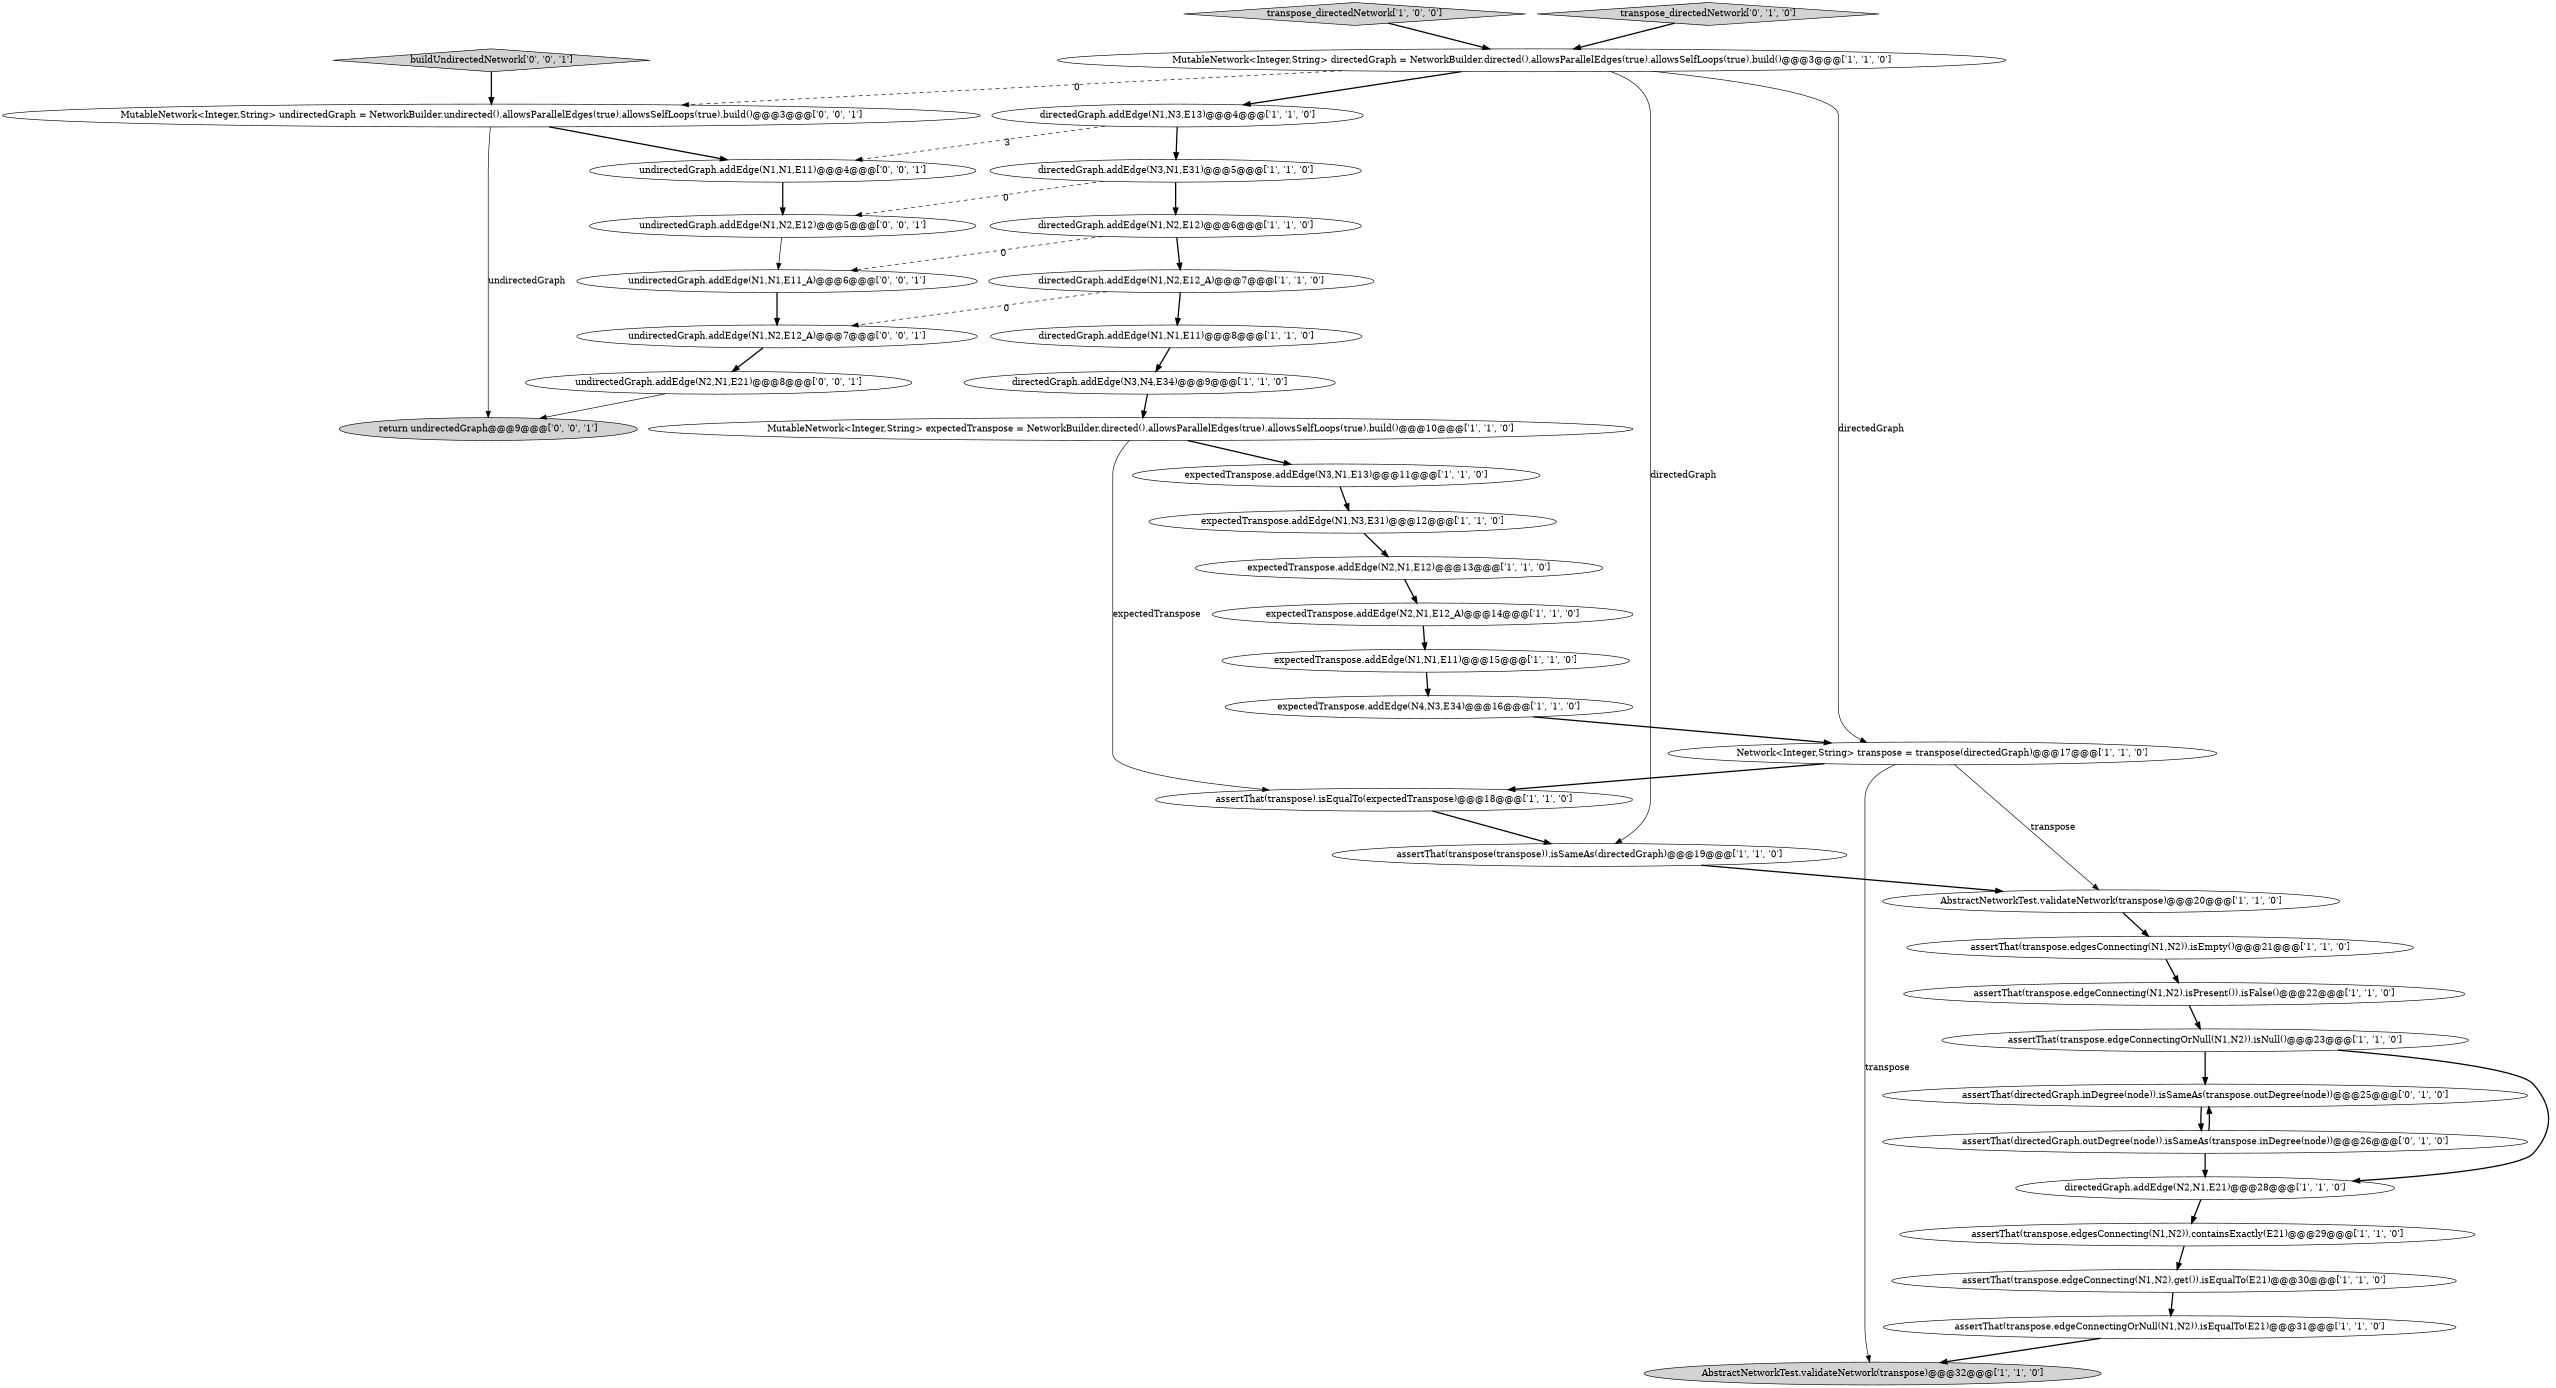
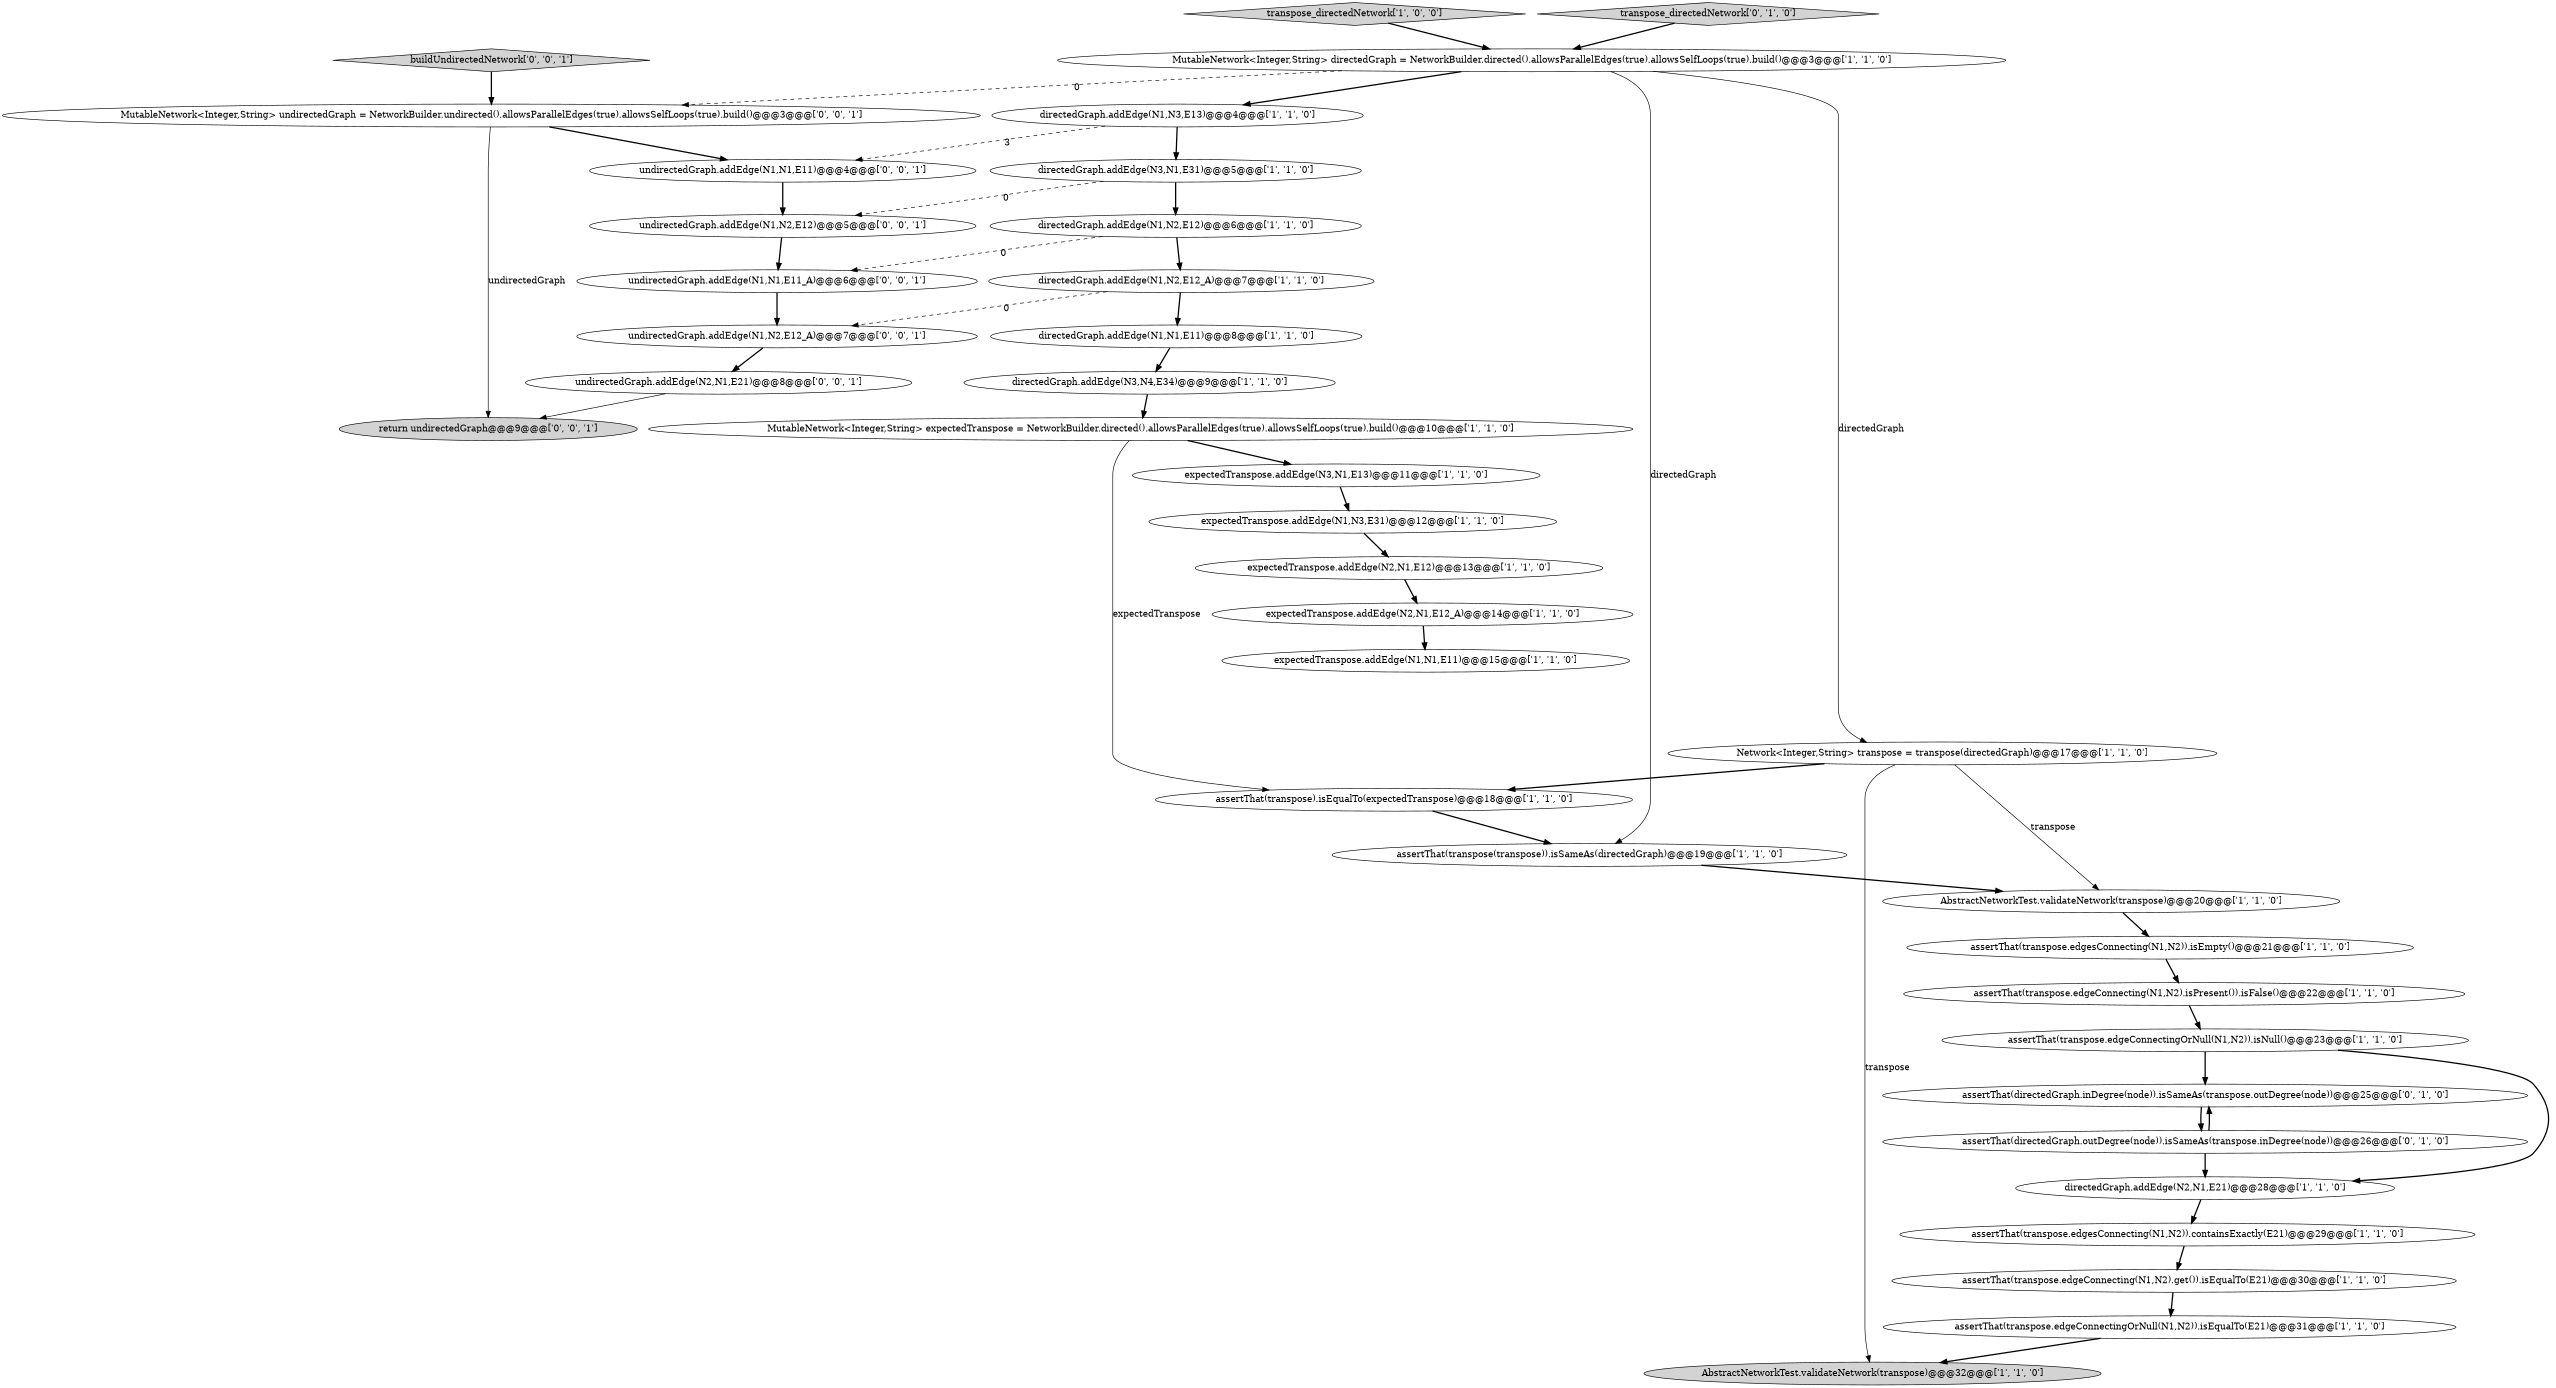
(780, 250) -> (780, 250)
(1429, 707) -> none
